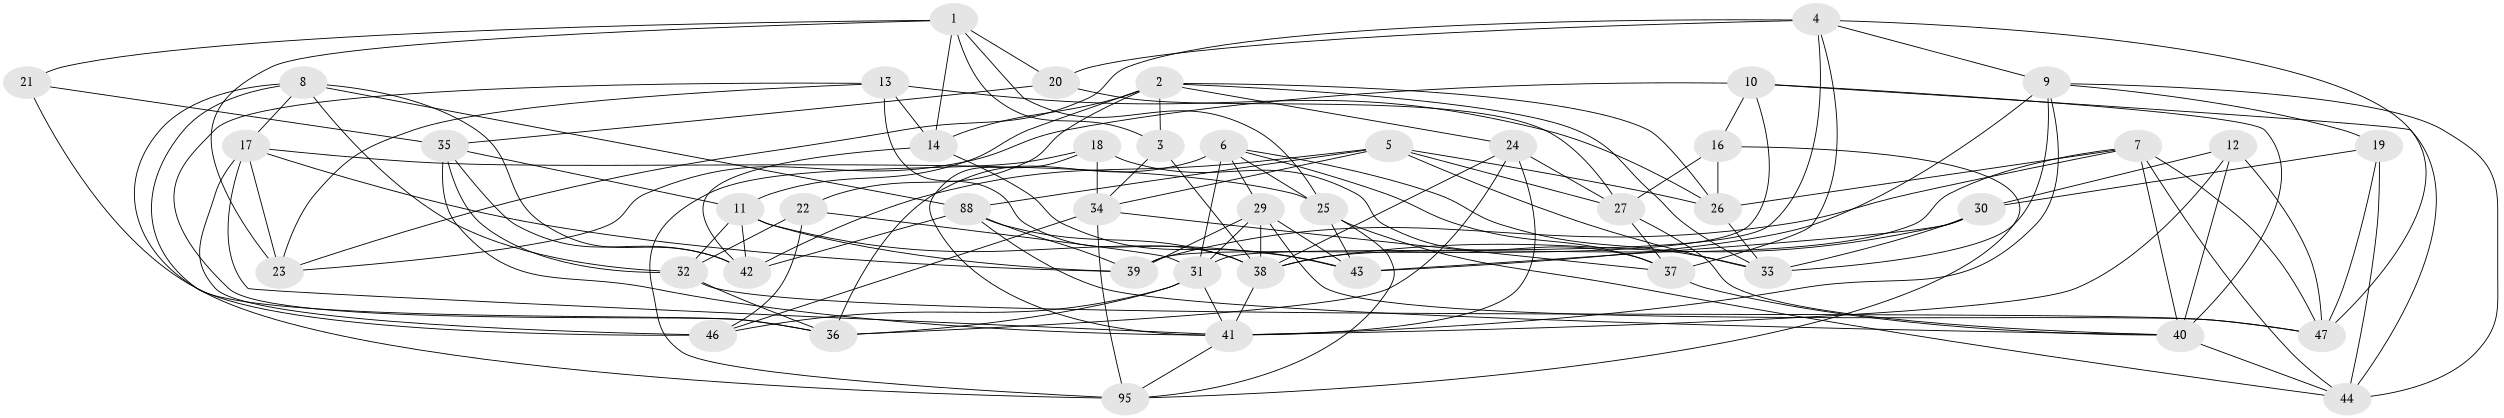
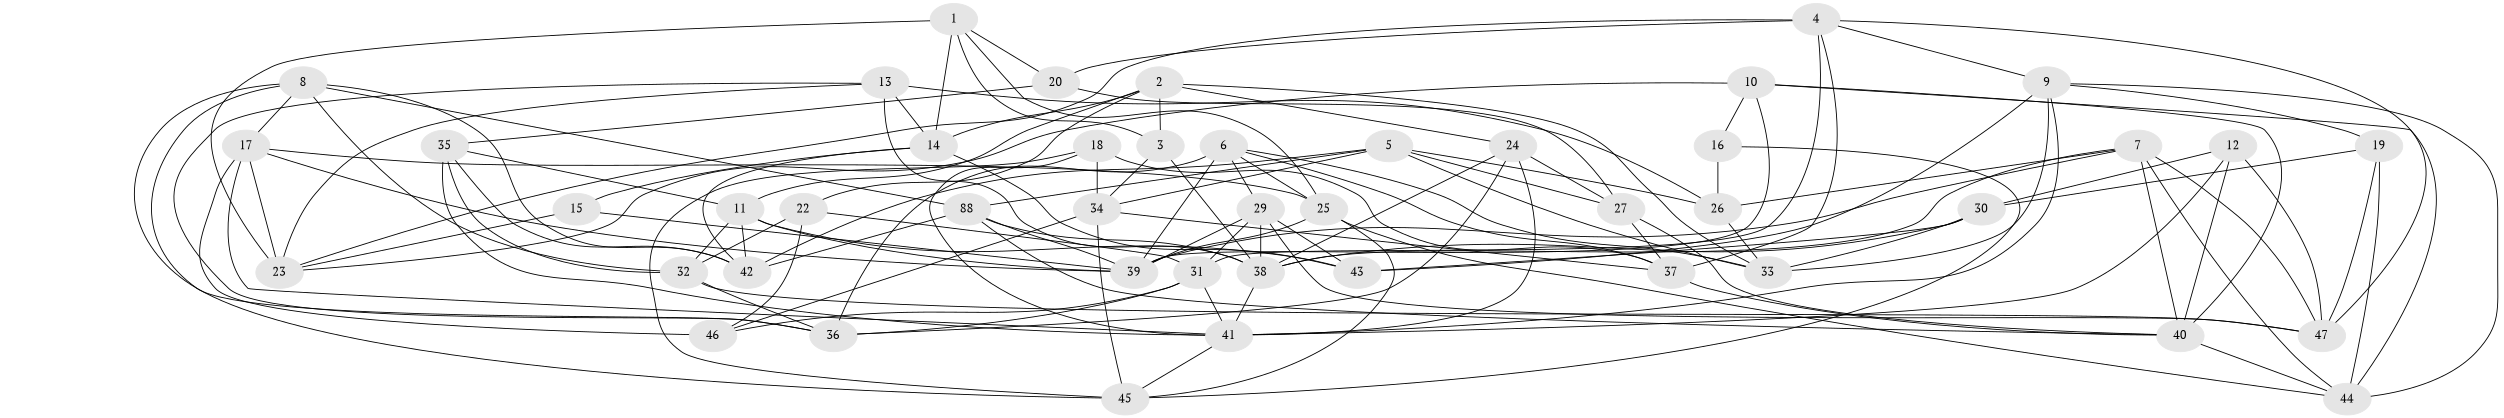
(27, 83) -> none
(1462, 95) -> none
(1673, 176) -> none
(1212, 202) -> (1179, 209)
none -> (577, 209)
(1342, 243) -> (1229, 241)
(1125, 399) -> (1125, 399)
